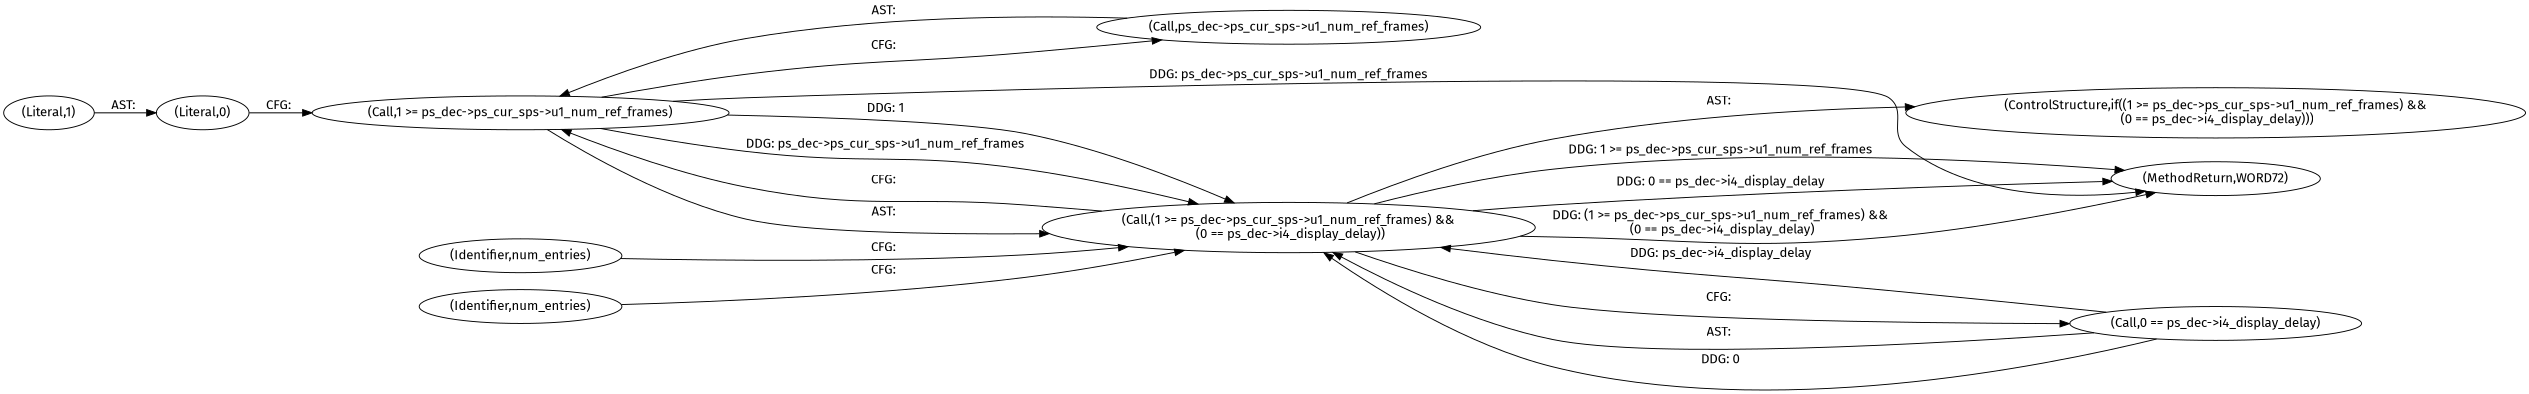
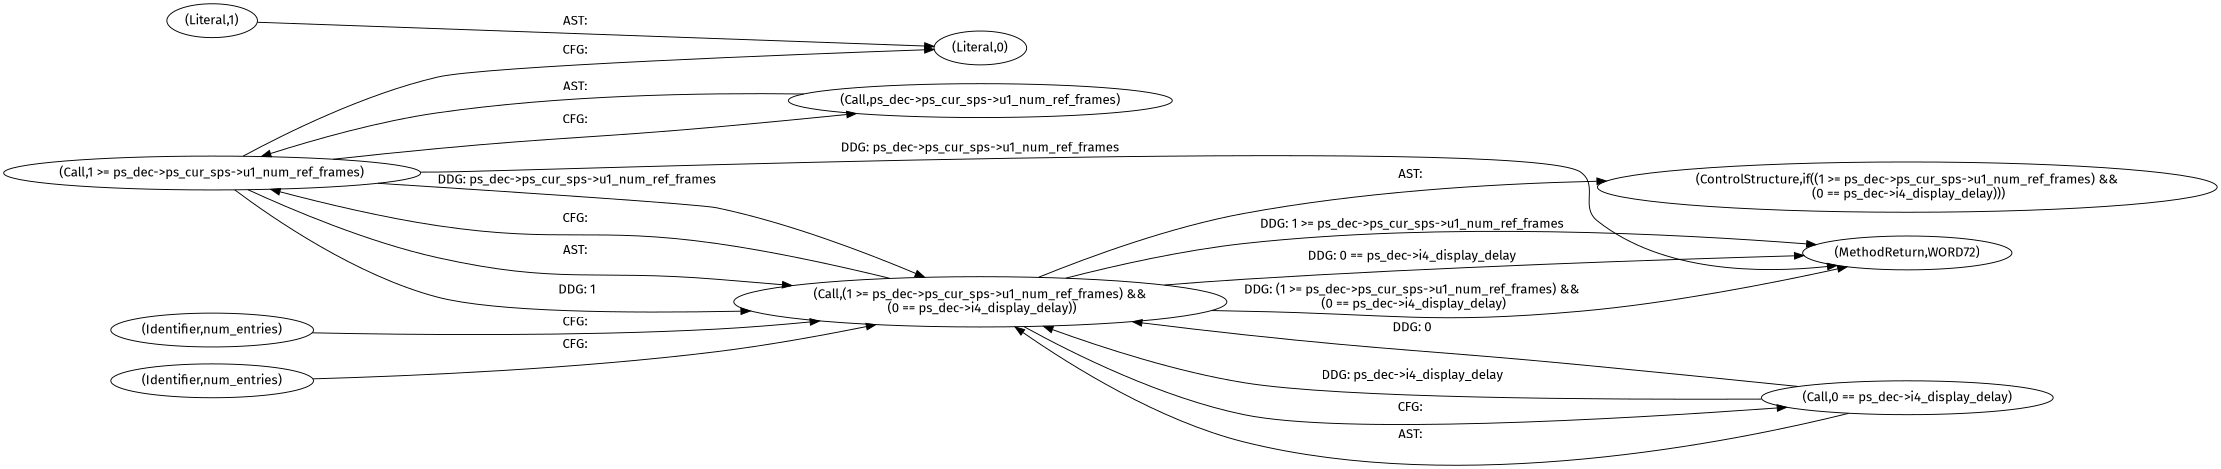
(276, 113) -> (576, 65)
